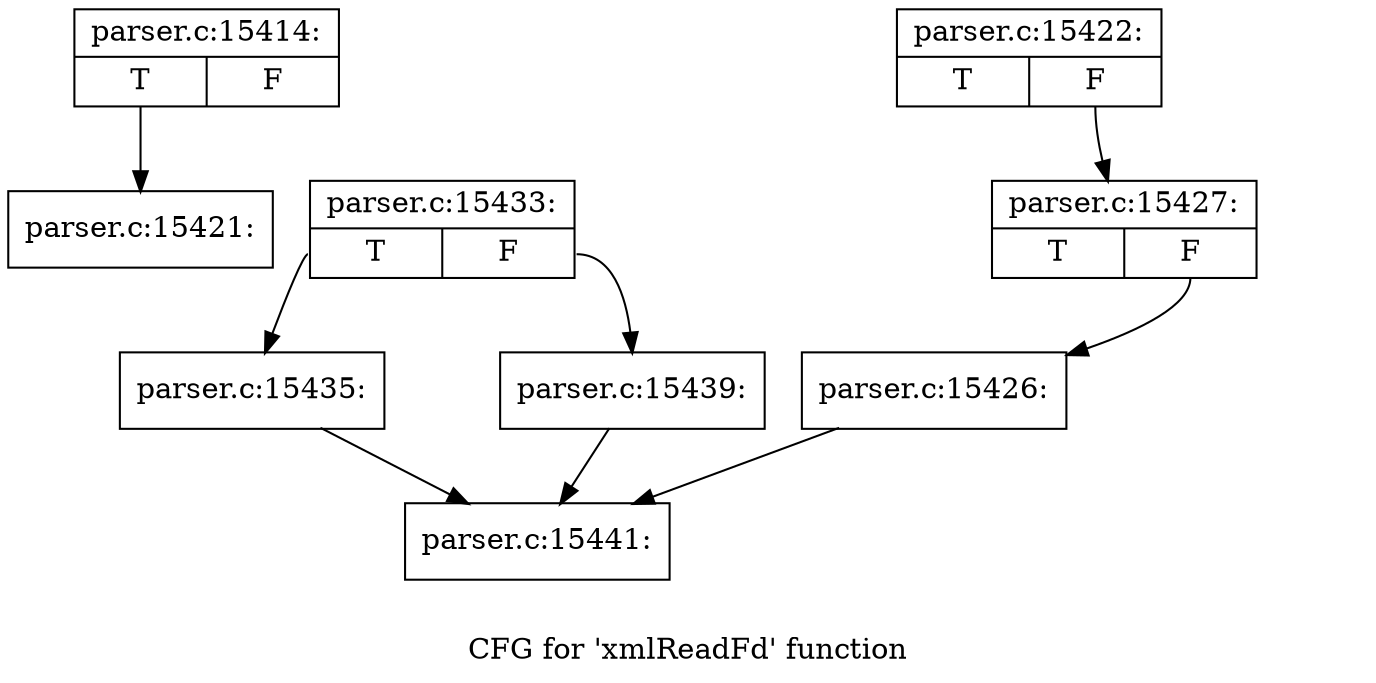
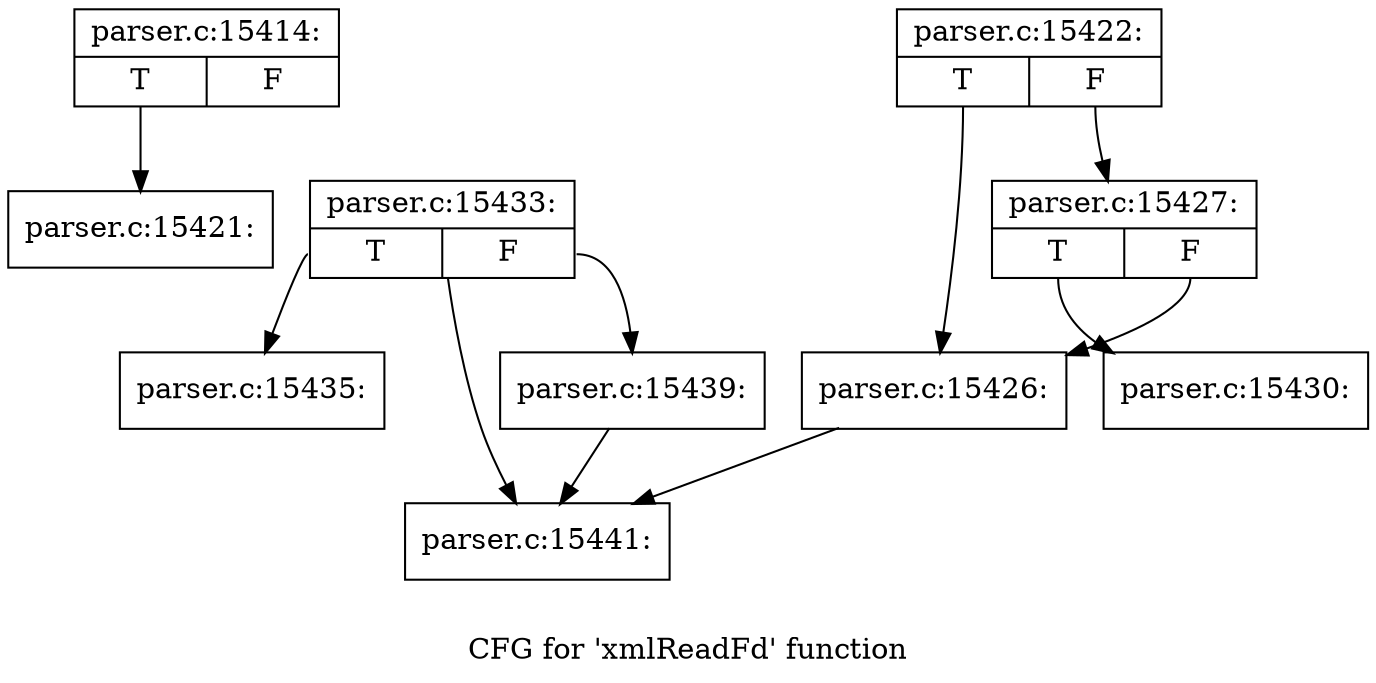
none -> (957, 220)
none -> (1236, 391)
(385, 461) -> (468, 384)
